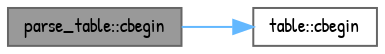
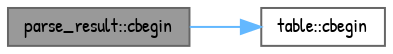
(95, 27) -> (99, 27)
